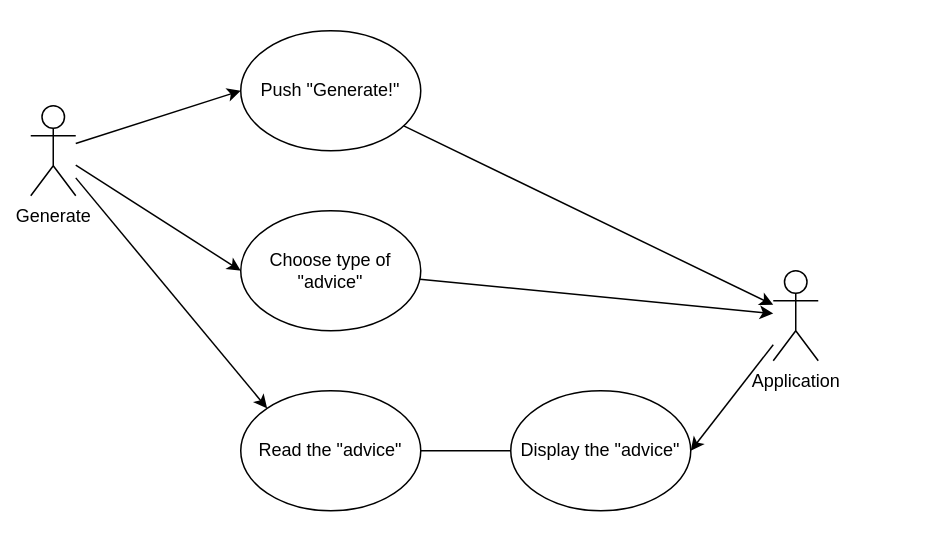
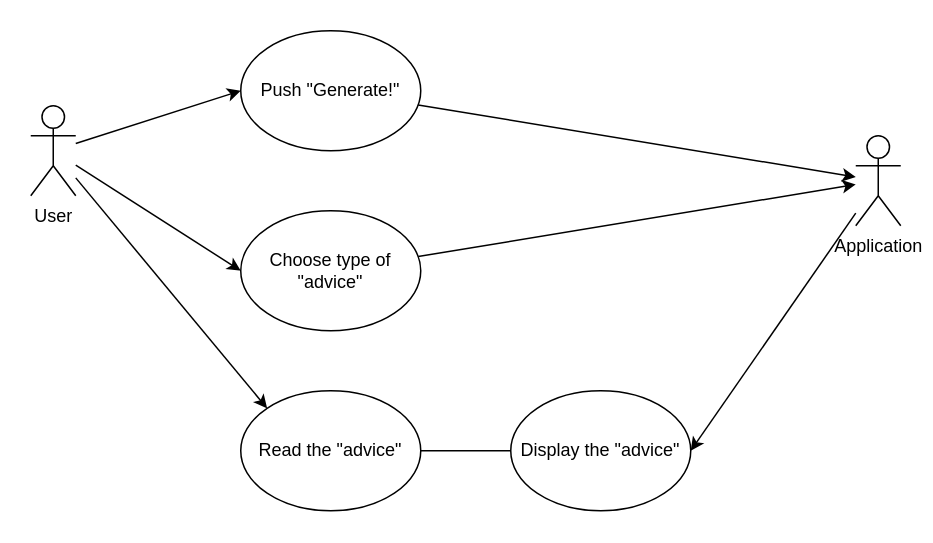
(54, 217) -> (54, 217)
(796, 316) -> (878, 181)
